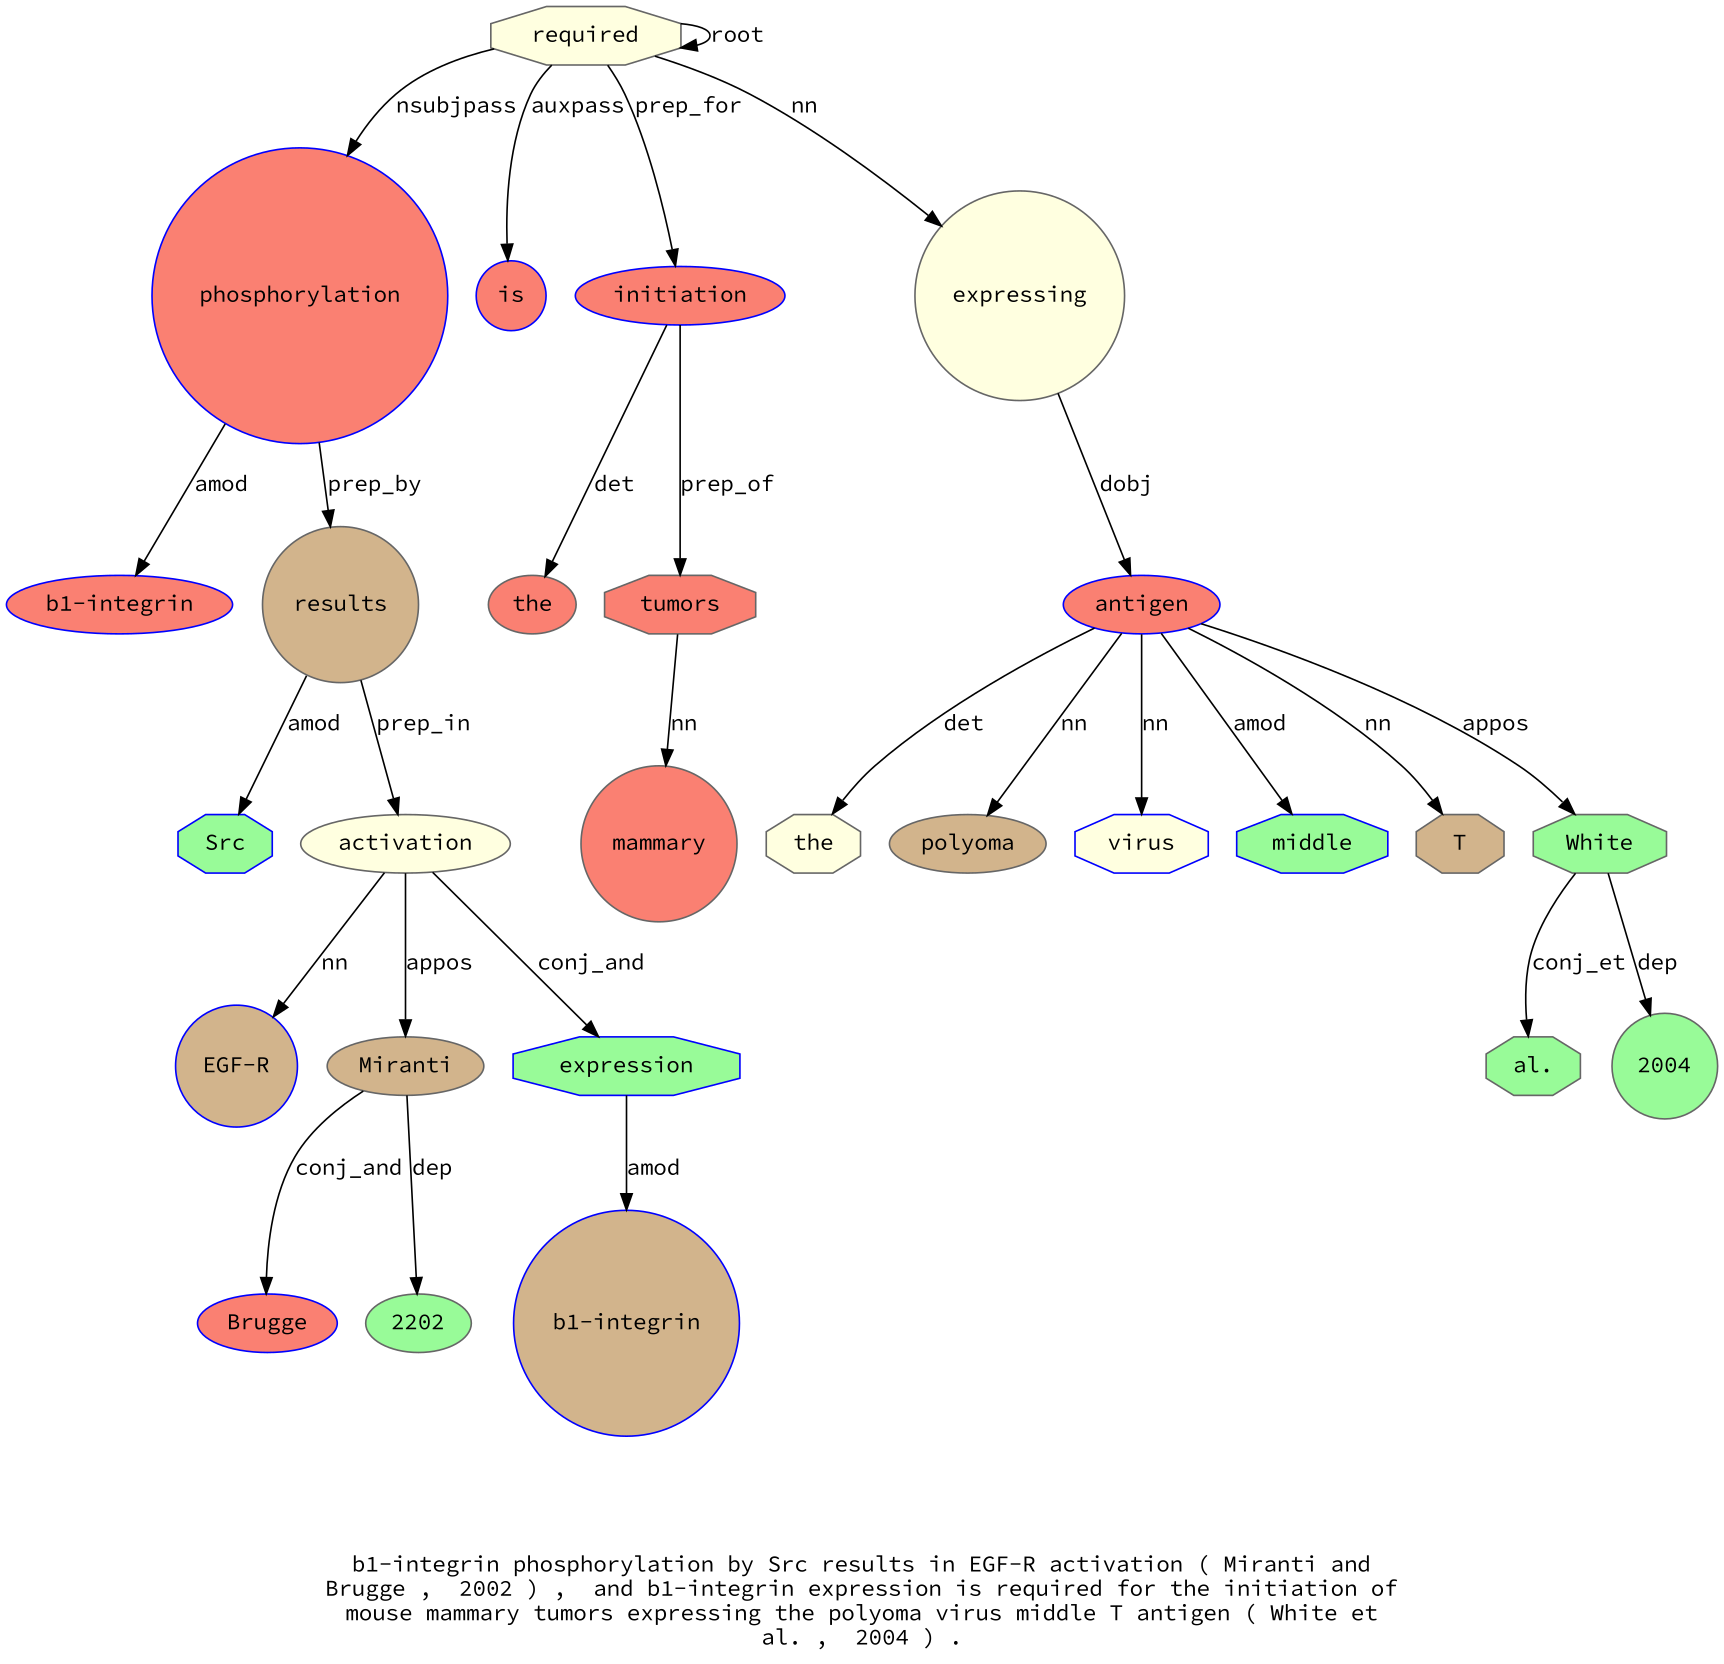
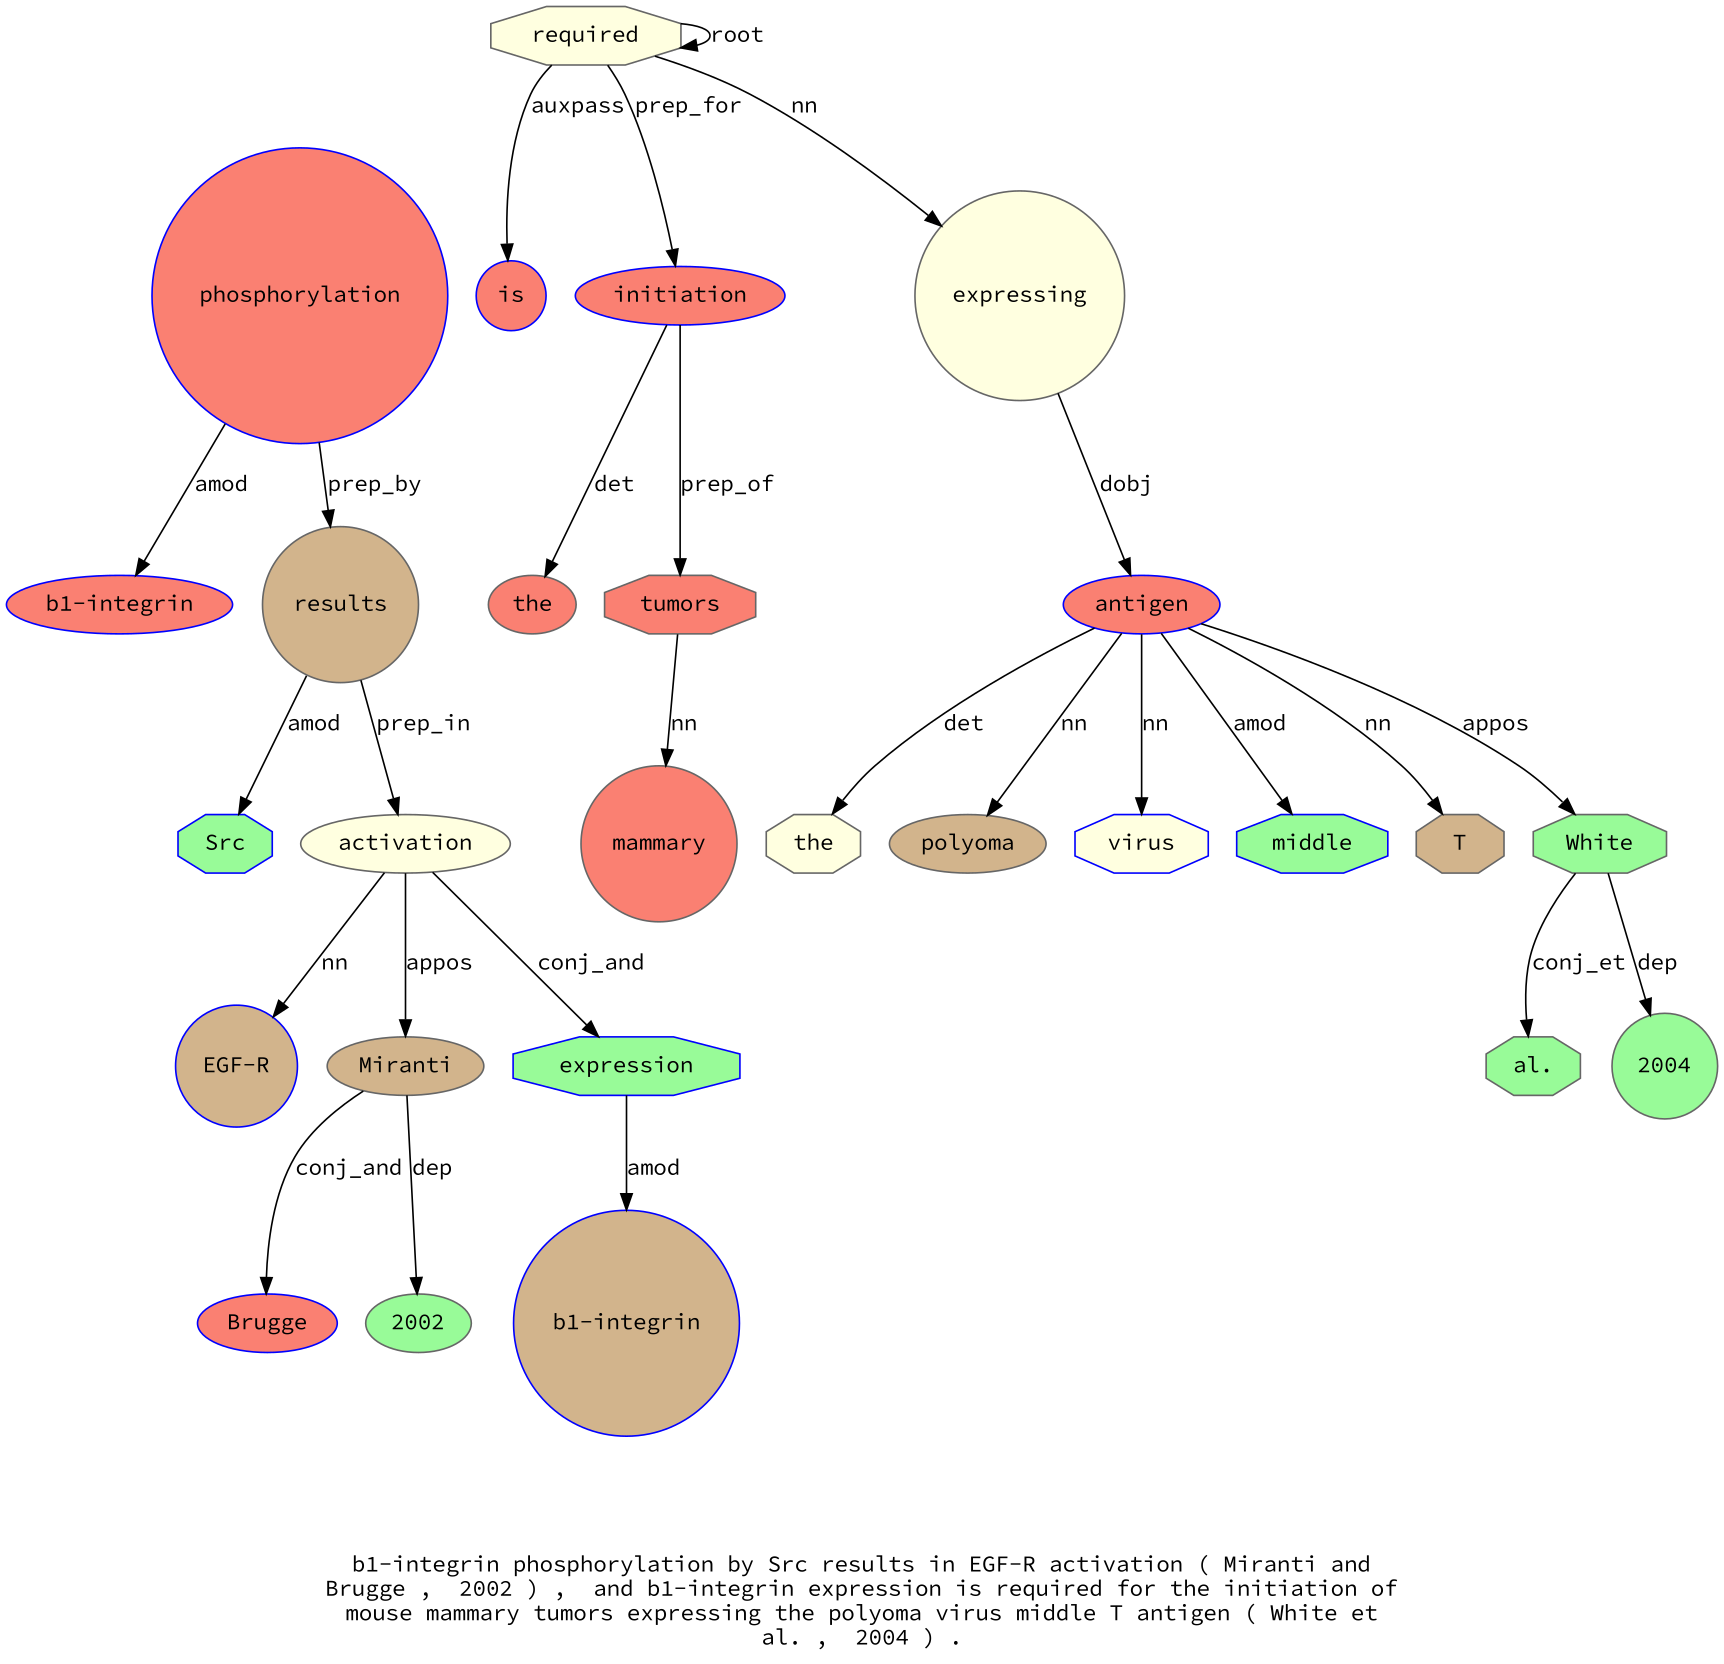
(415, 80) -> none
(419, 1323) -> (419, 1323)
